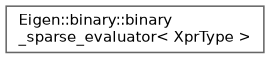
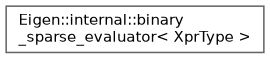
(135, 29) -> (135, 29)
